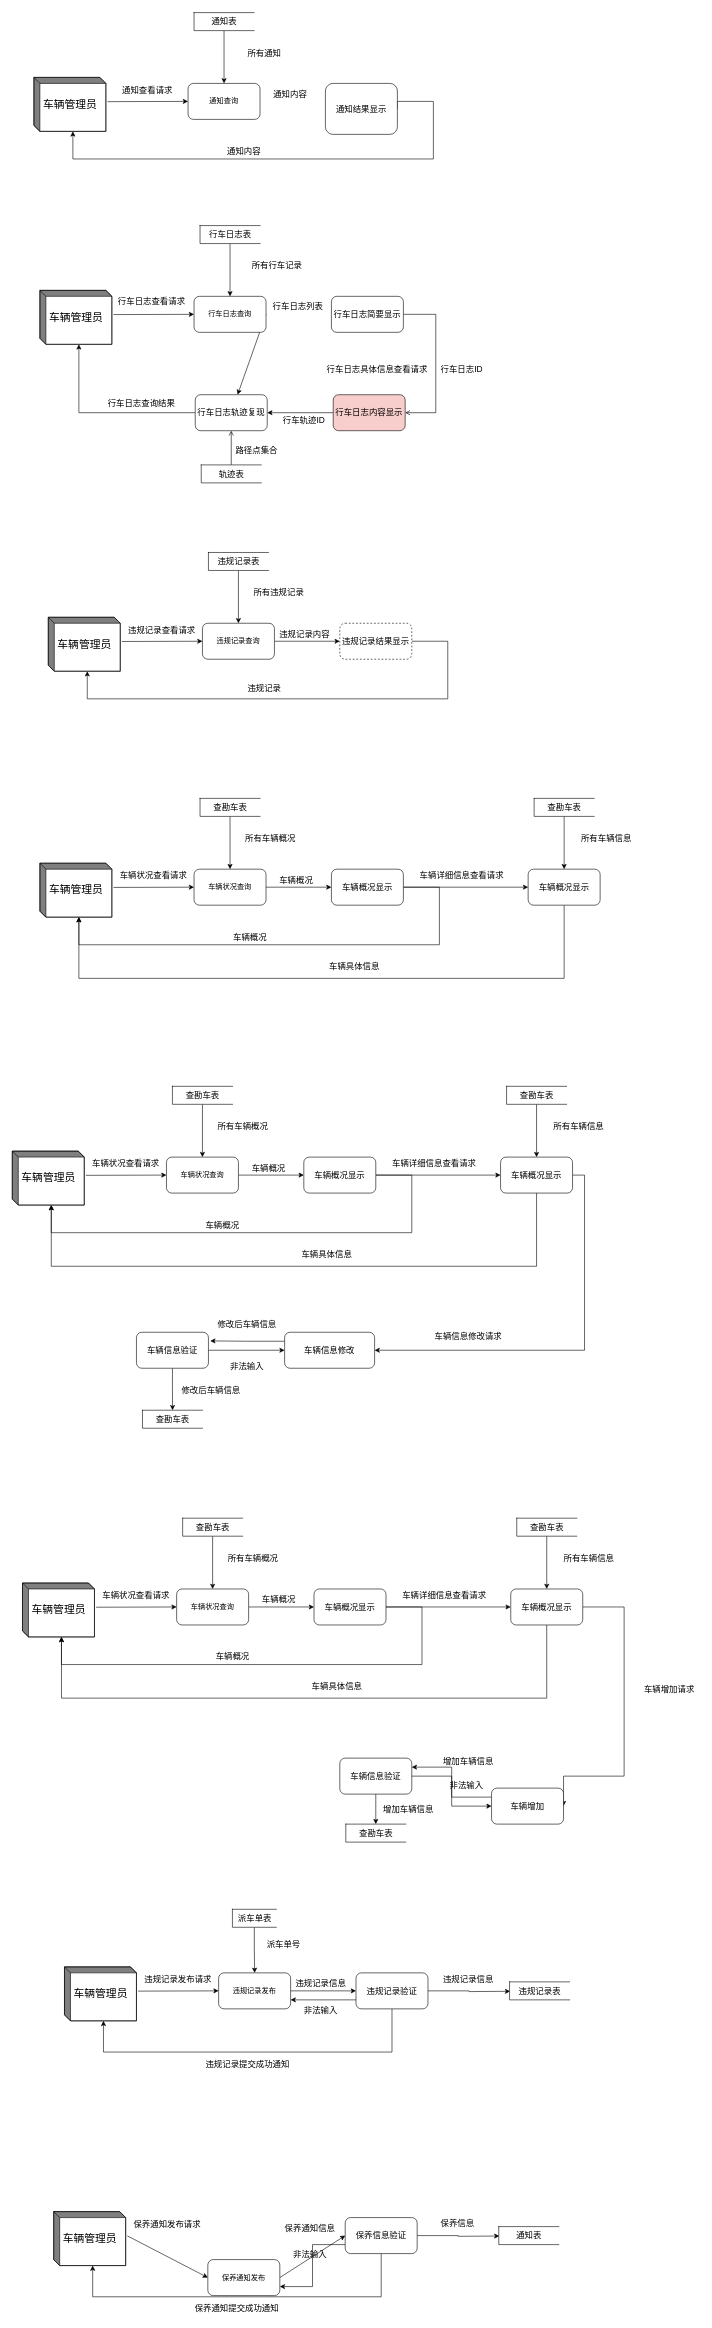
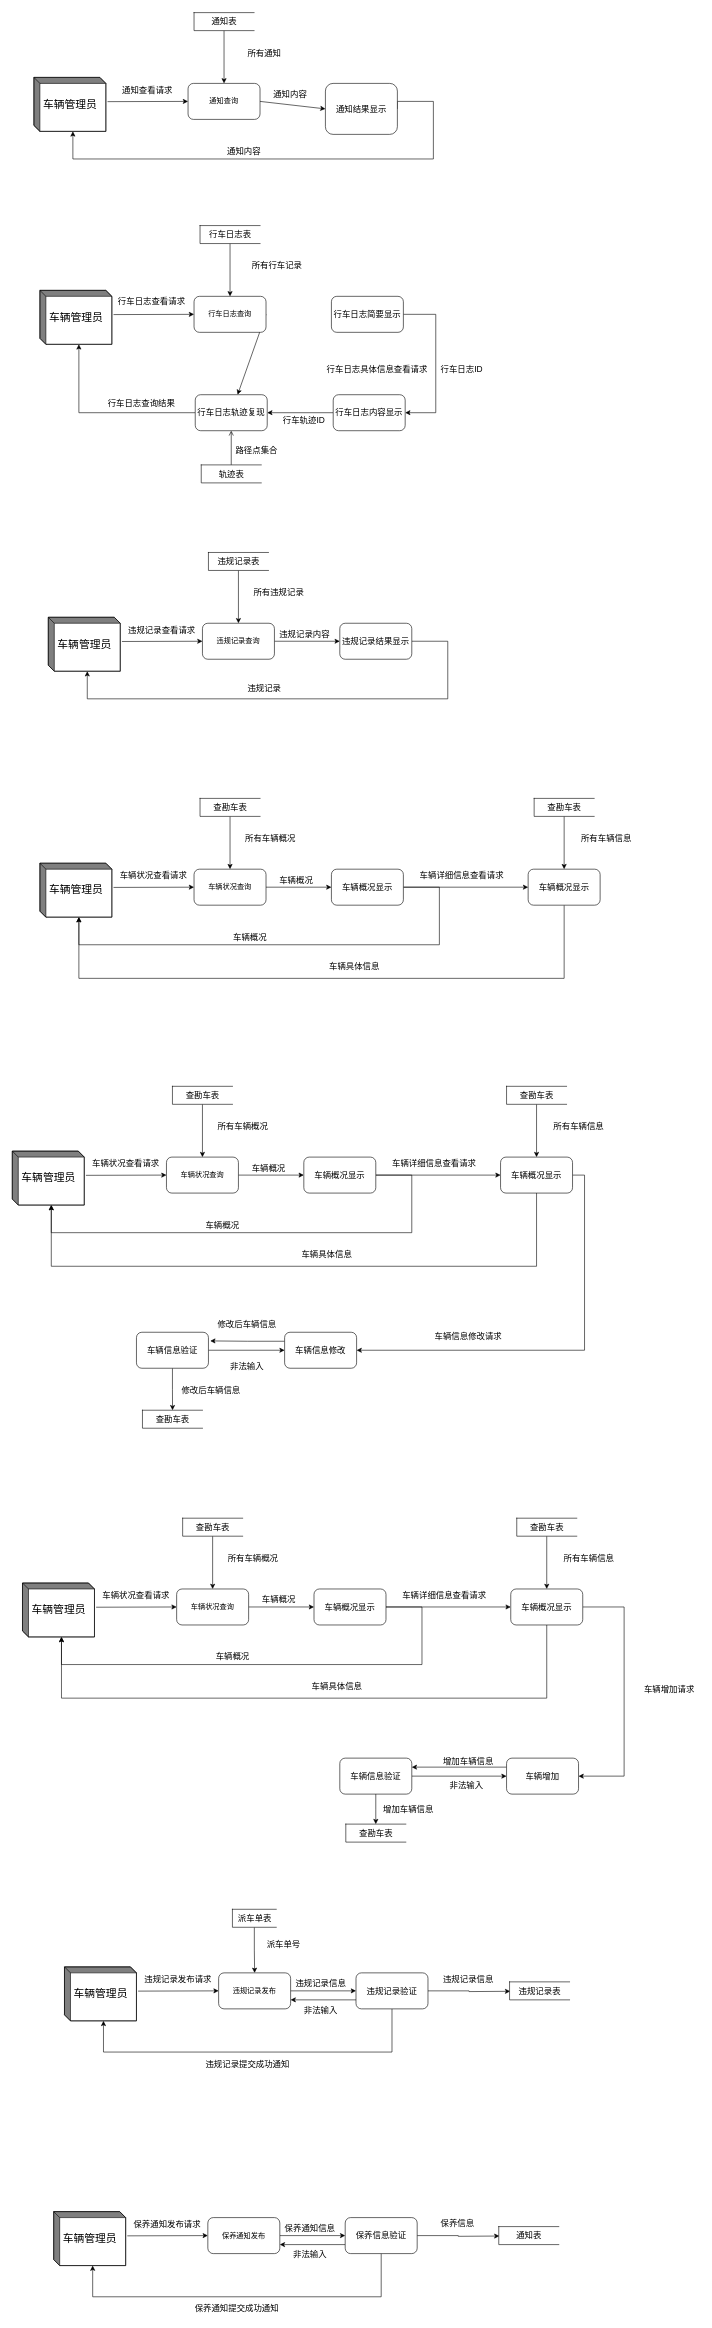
none -> (290, 105)
(298, 306) -> none
(369, 413) -> (369, 413)
(409, 413) -> (410, 413)
(376, 641) -> (376, 641)
(330, 1350) -> (321, 1350)
(528, 1806) -> (543, 1776)
(244, 2278) -> (244, 2236)
